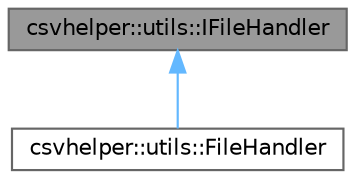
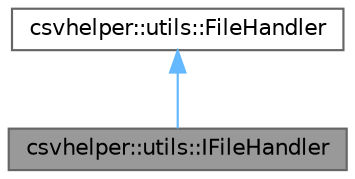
(178, 101) -> (178, 101)
